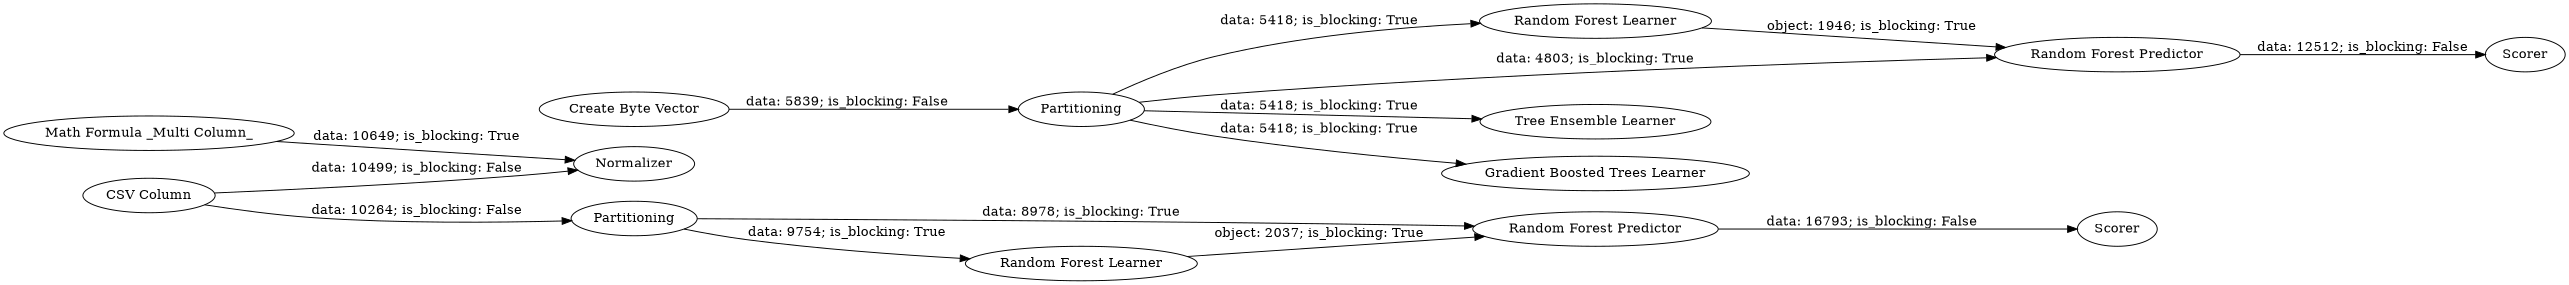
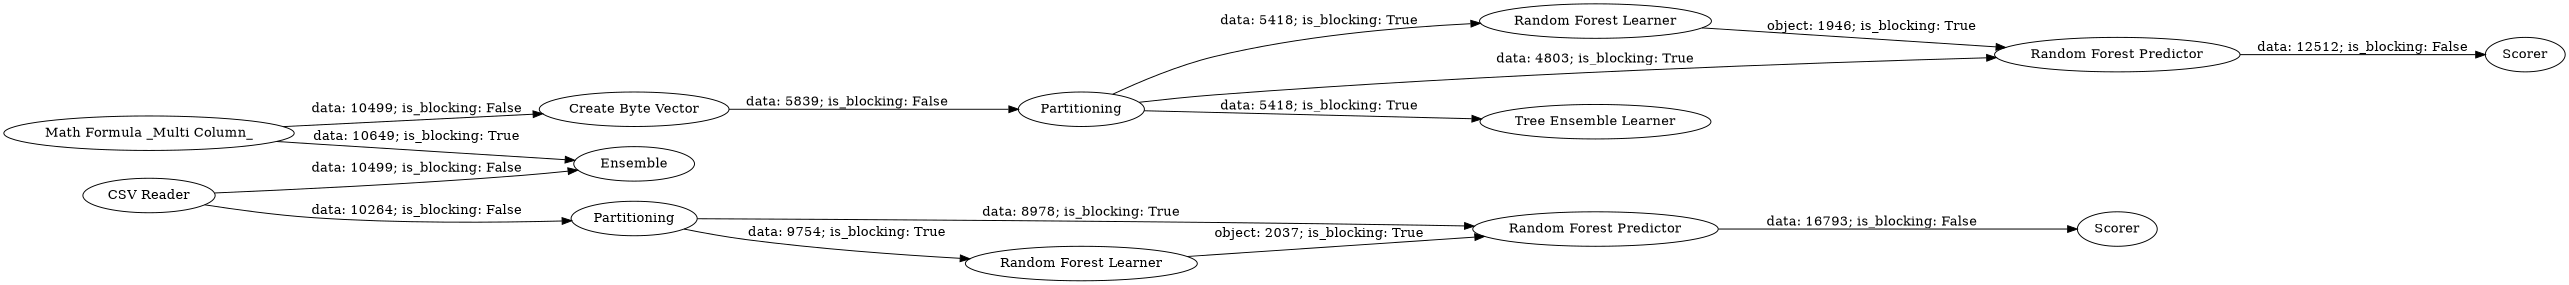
none -> (408, 120)
(634, 164) -> (634, 164)
(1596, 173) -> none
(149, 196) -> (149, 196)
